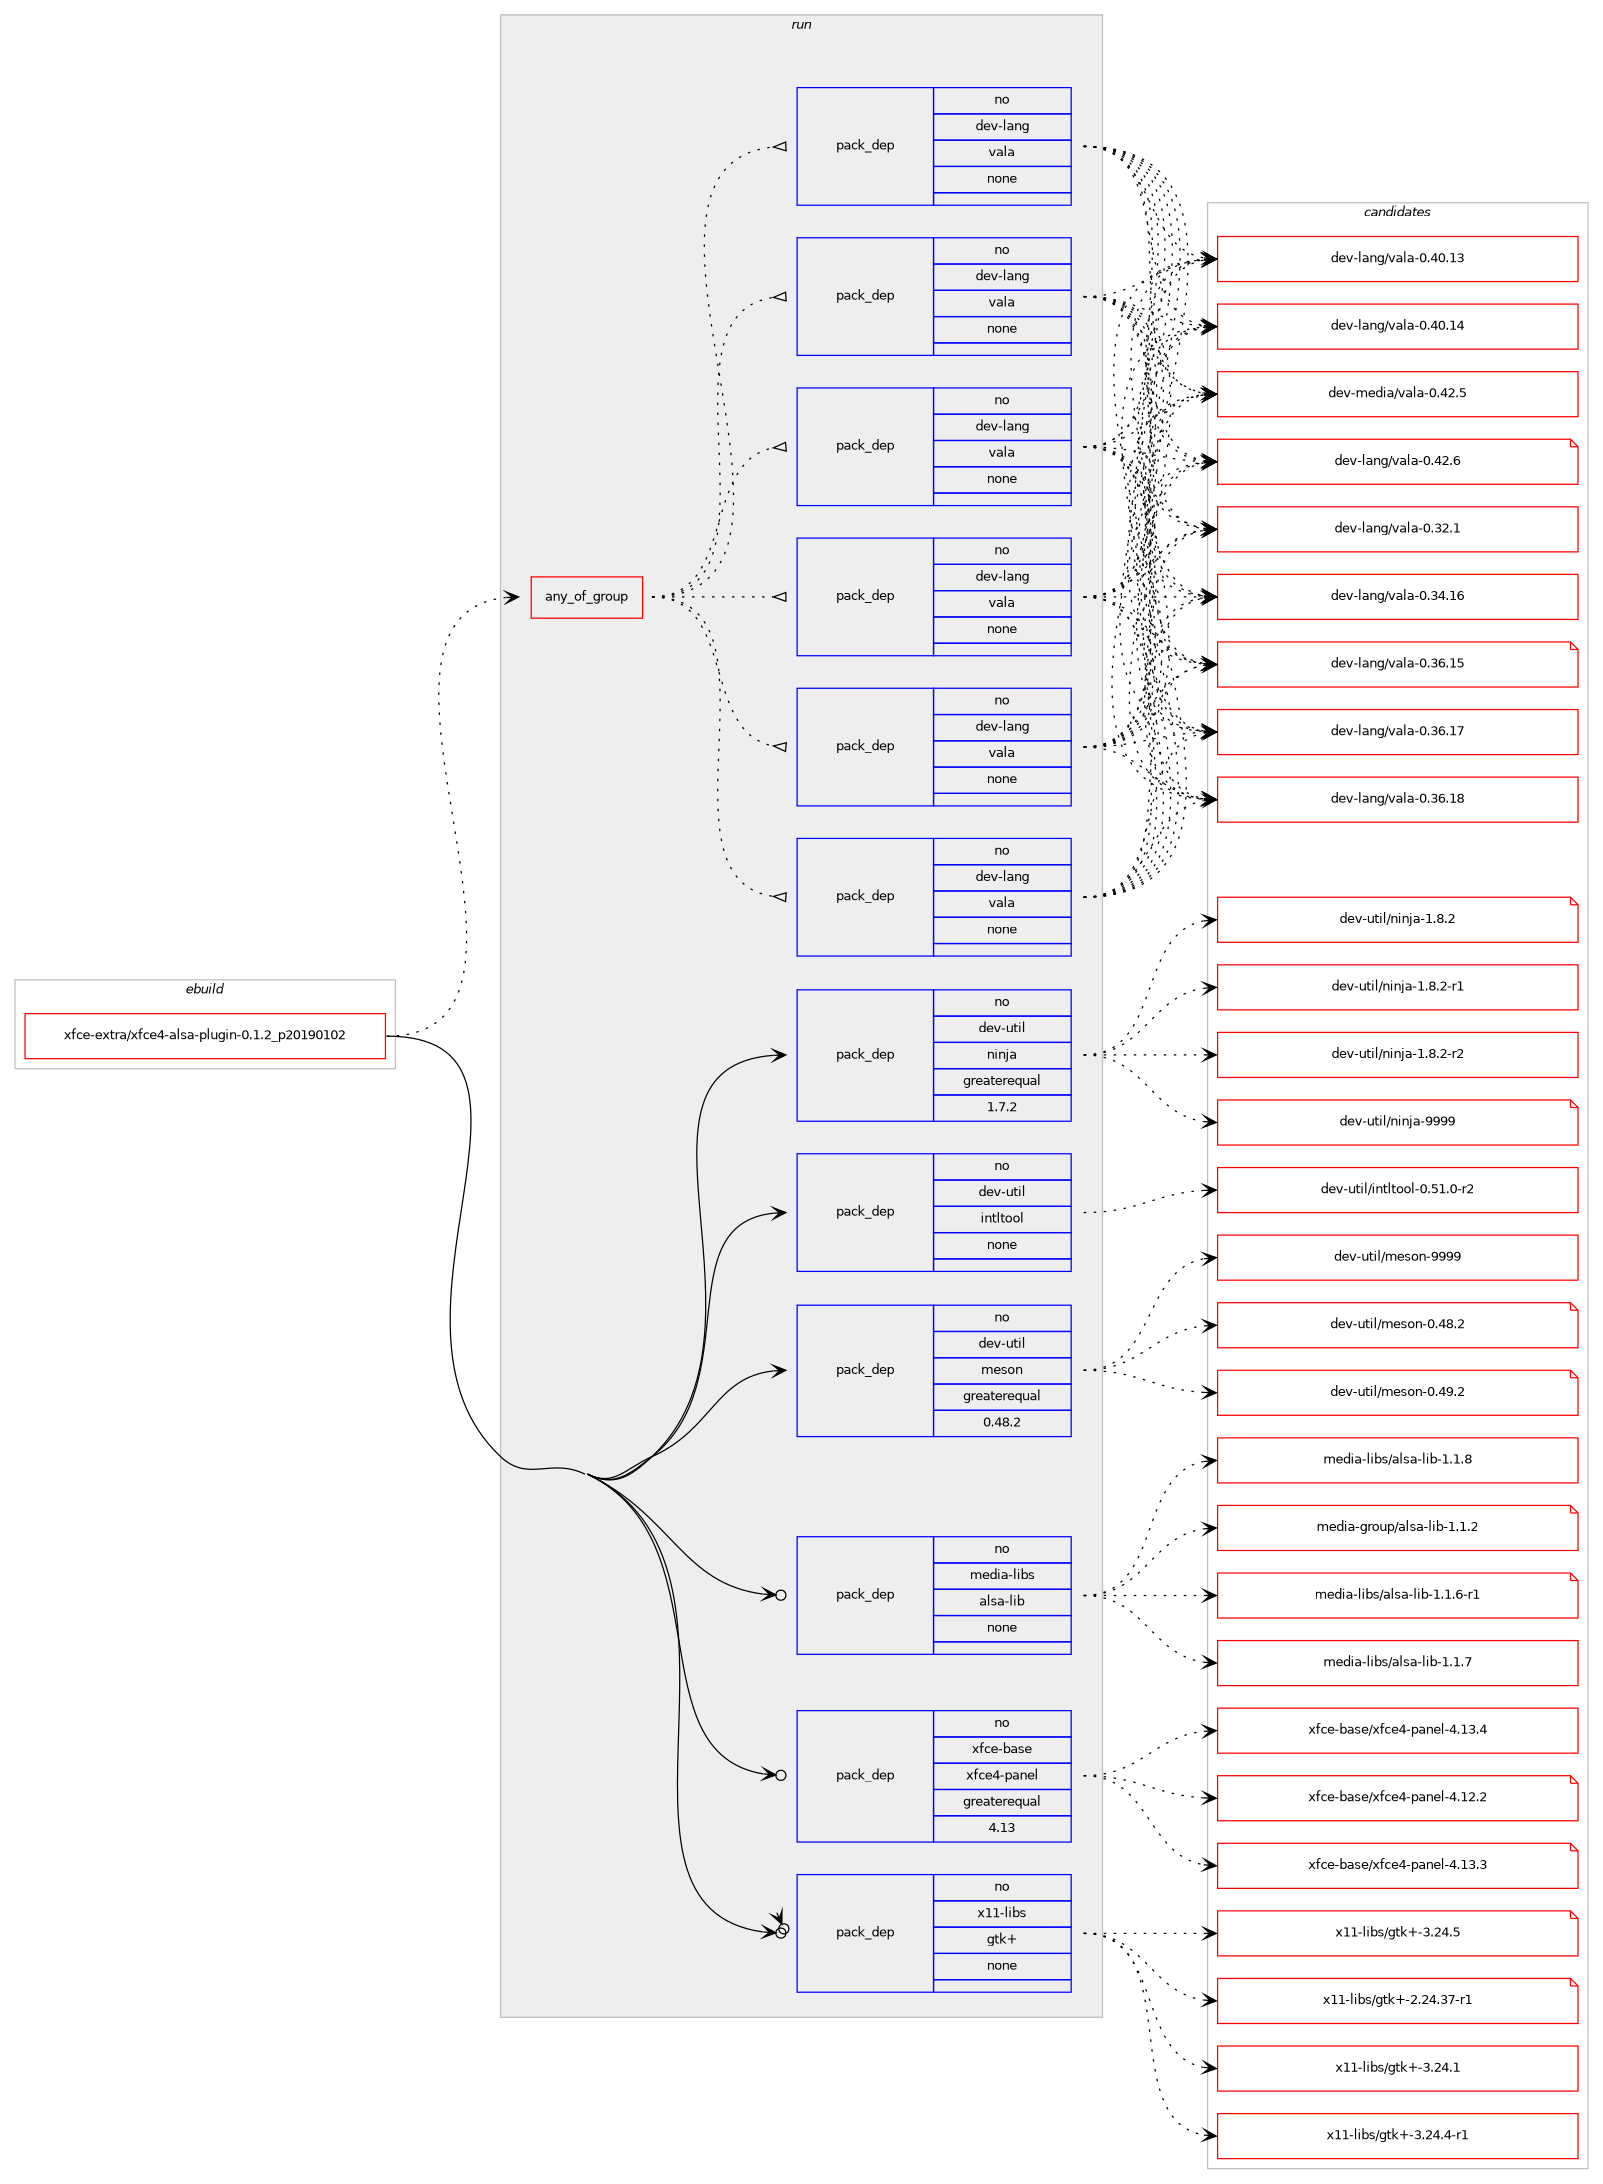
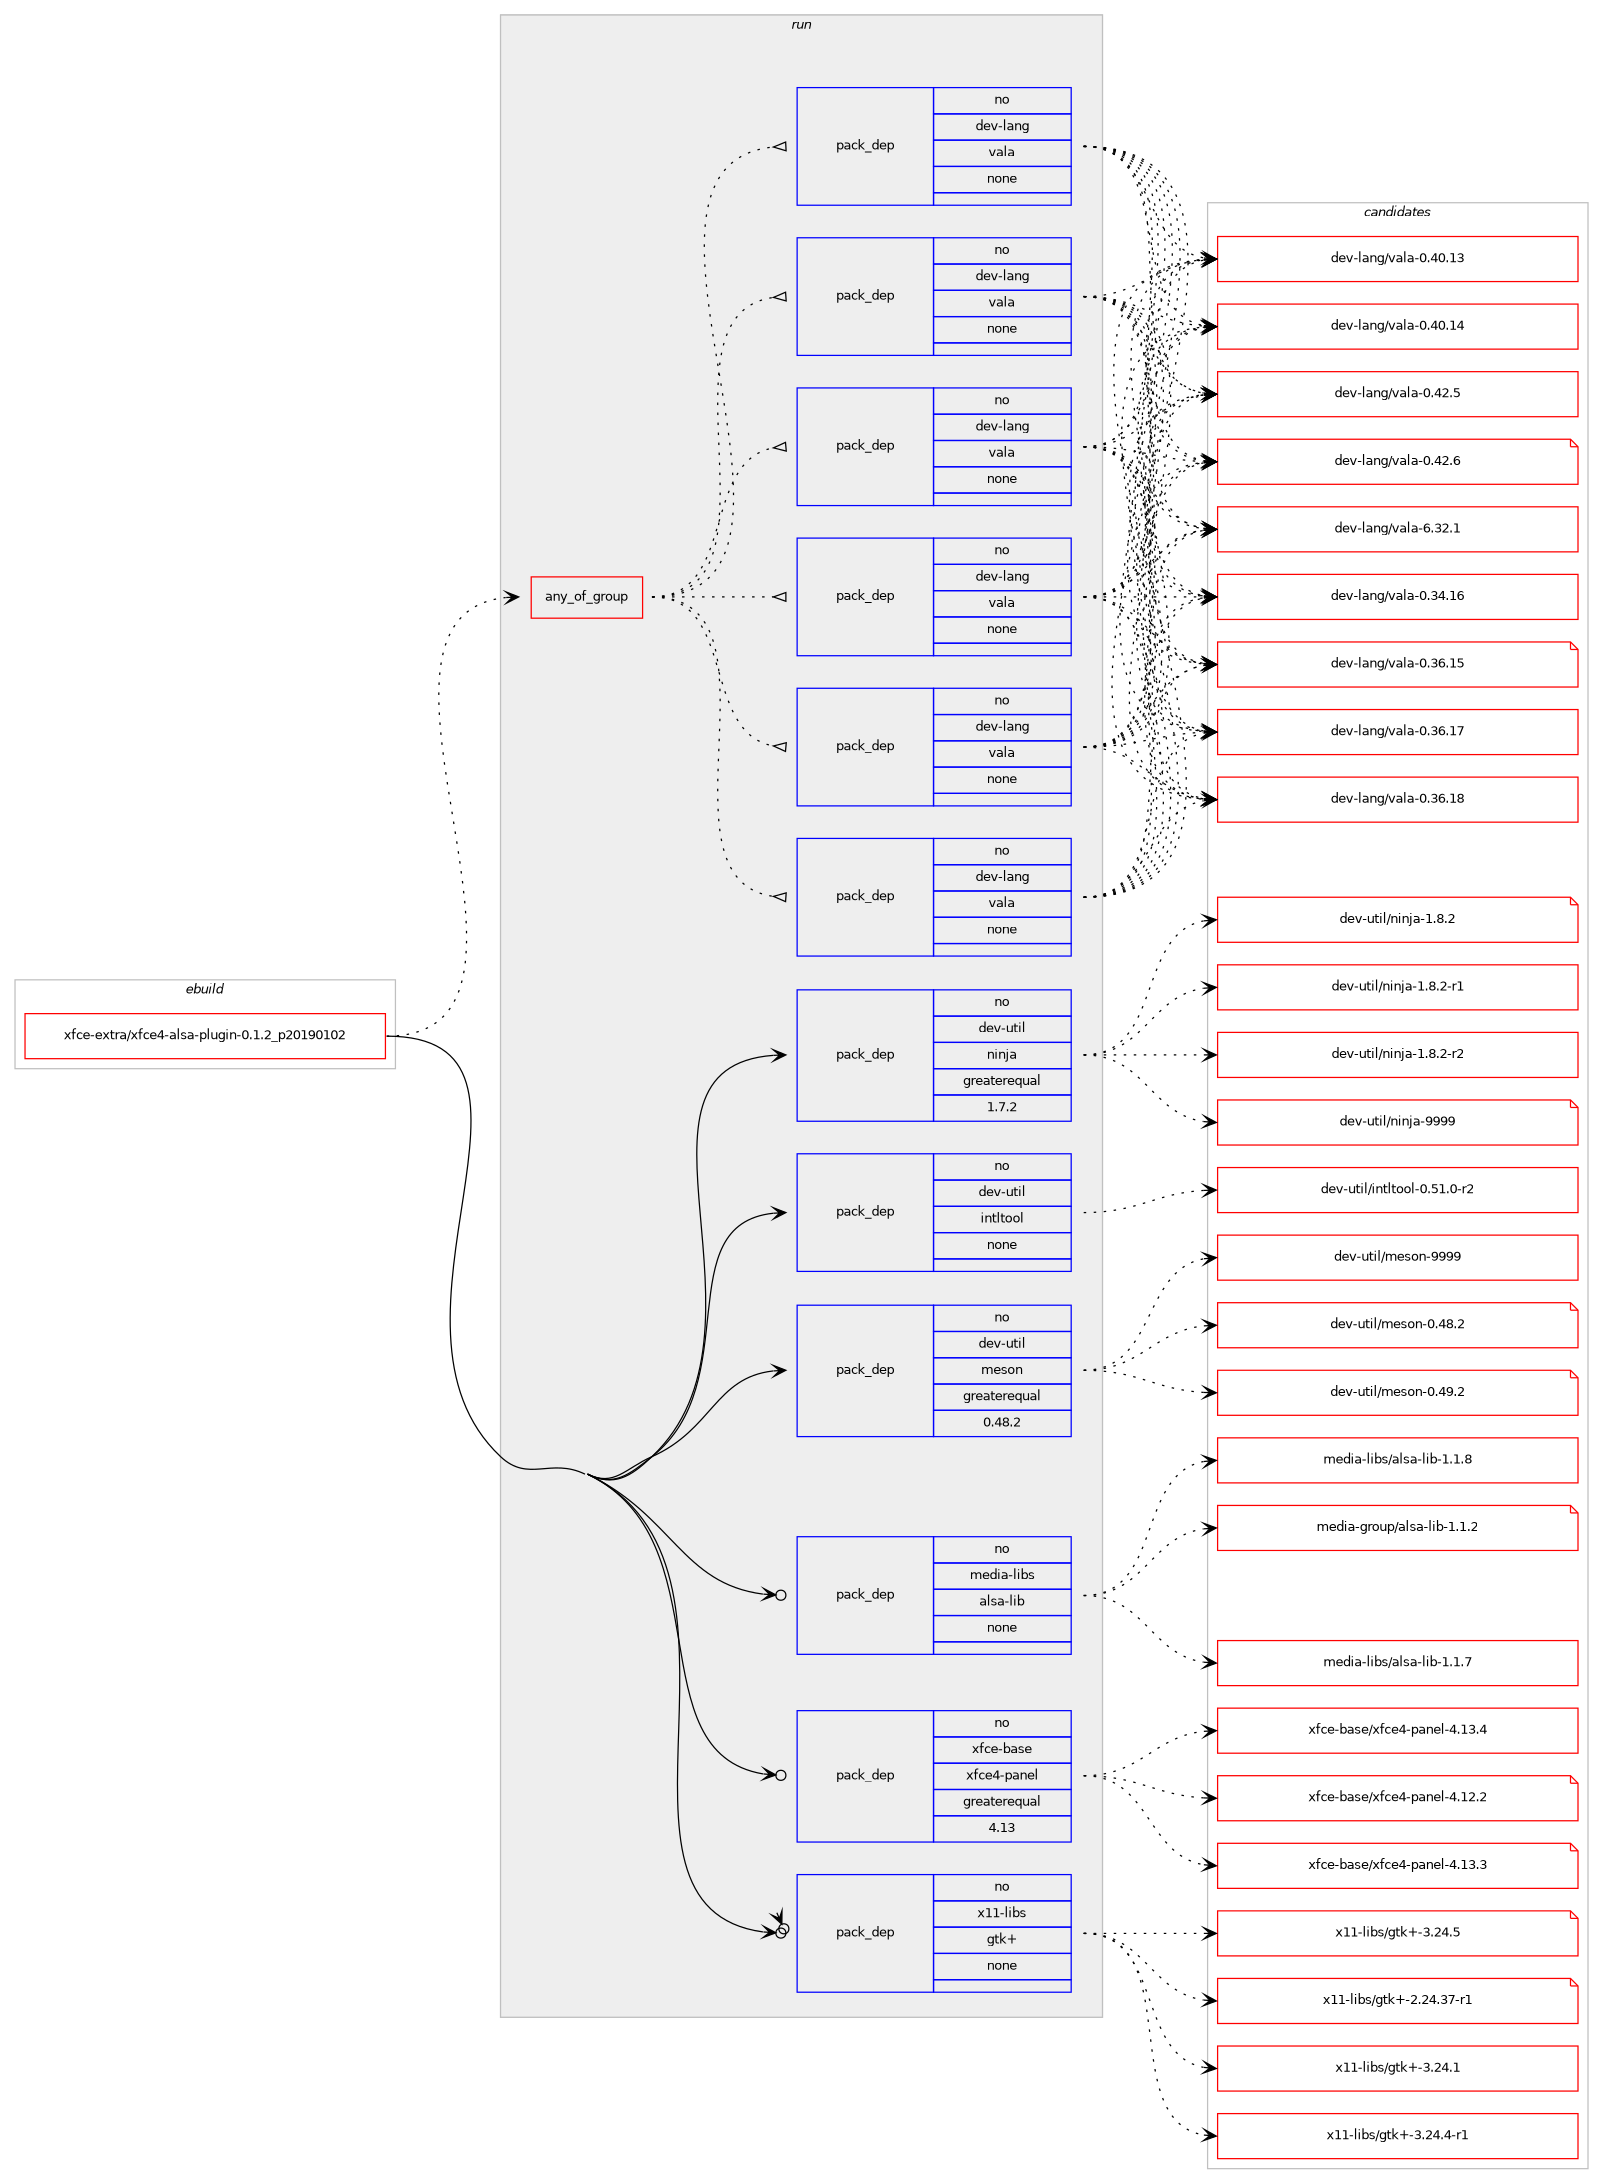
(1398, 394) -> (1398, 394)
(1398, 529) -> (1398, 529)
(1398, 1596) -> none
